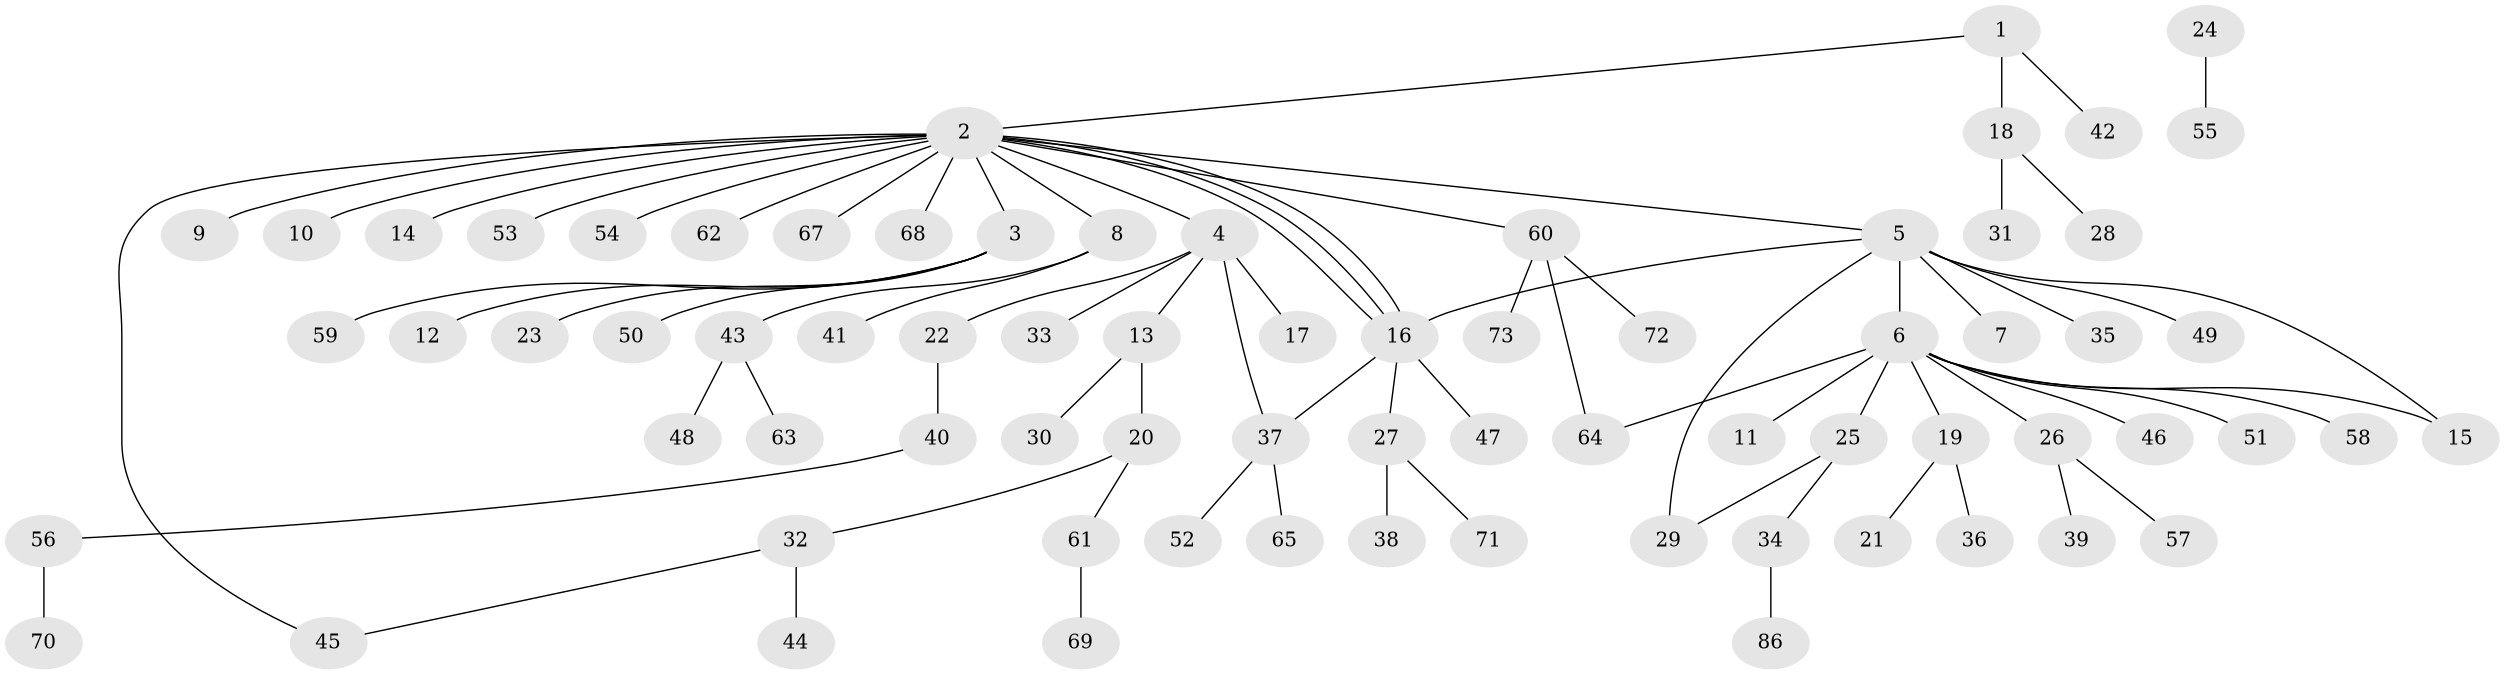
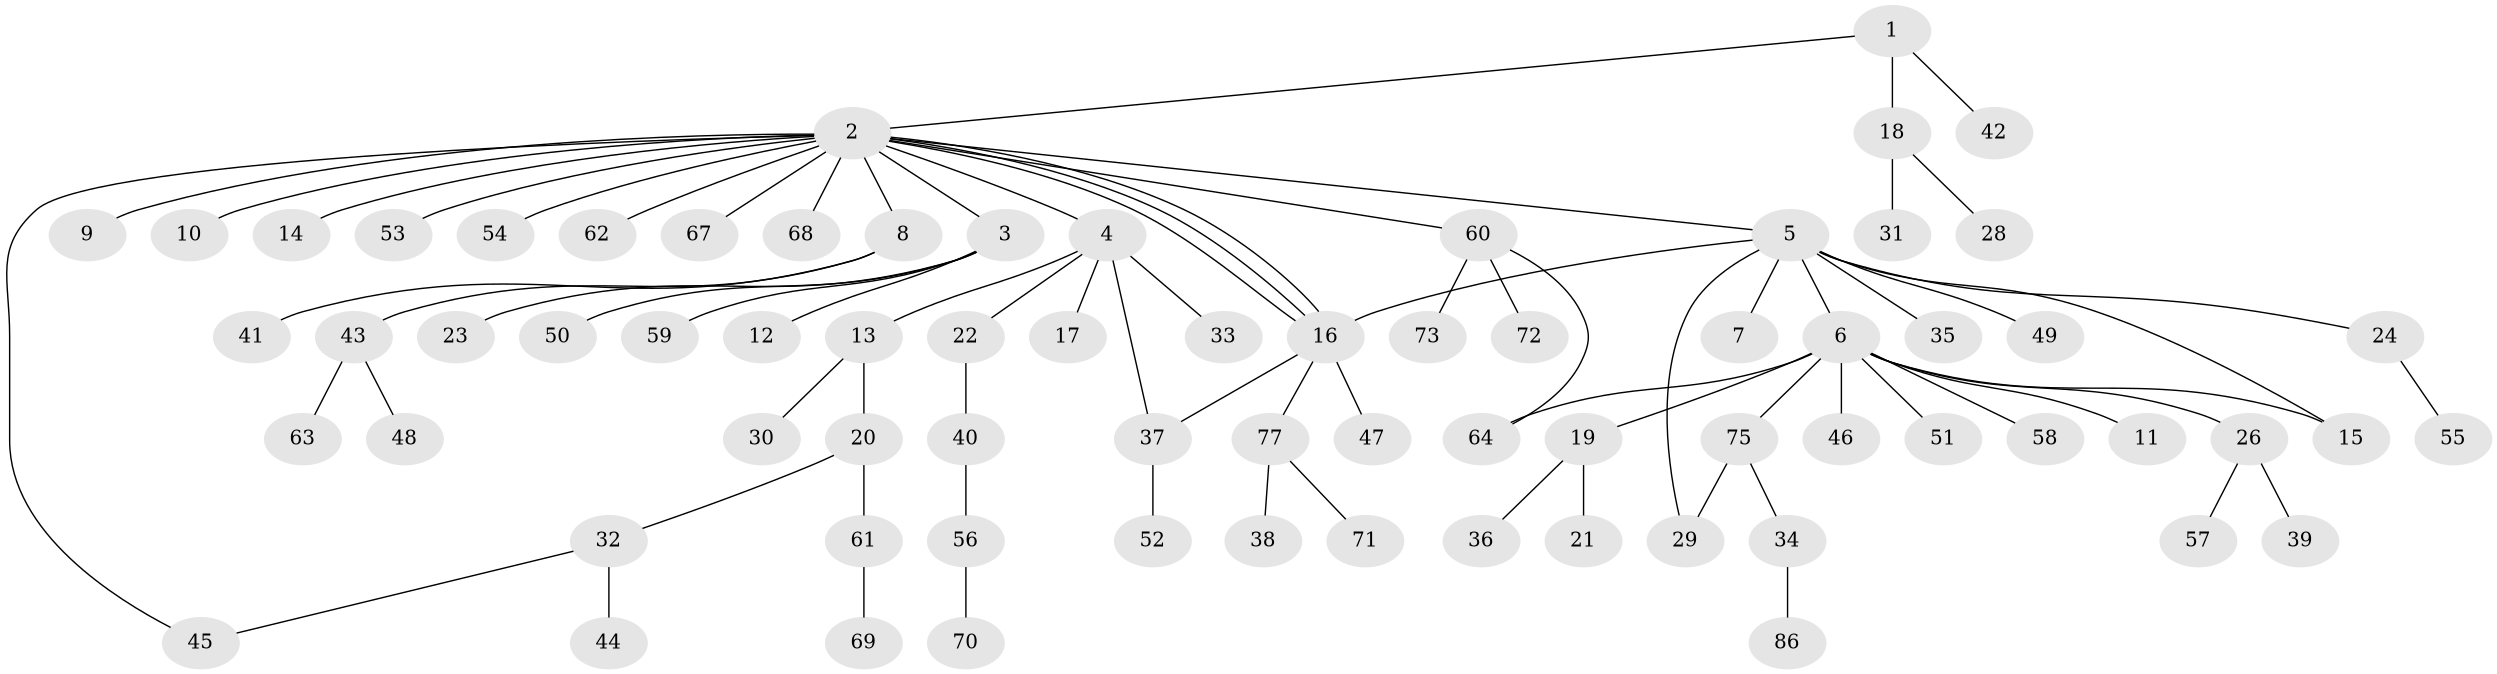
none -> (2083, 296)
(1387, 439) -> (1270, 439)
(1849, 439) -> (1739, 439)
(1285, 541) -> none
